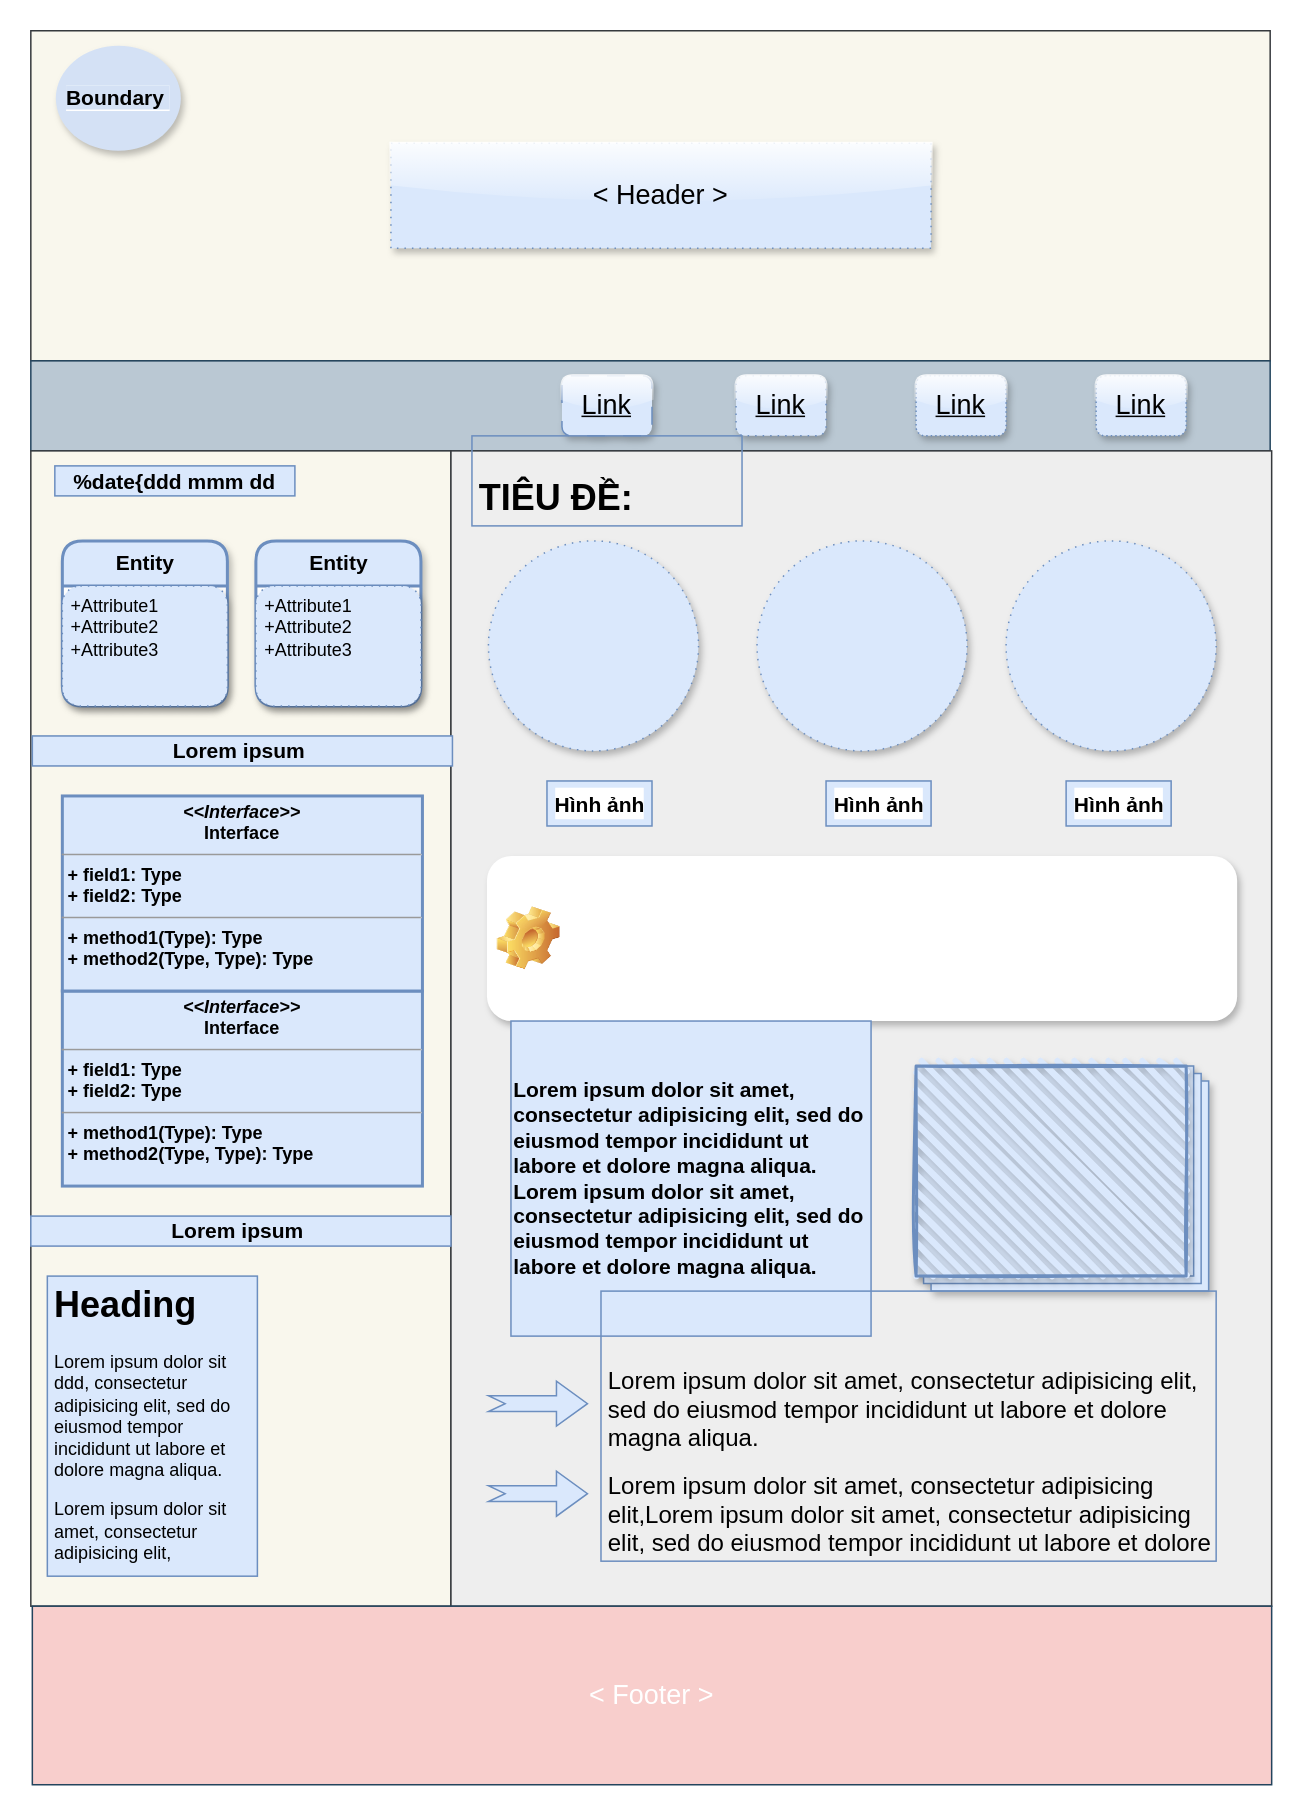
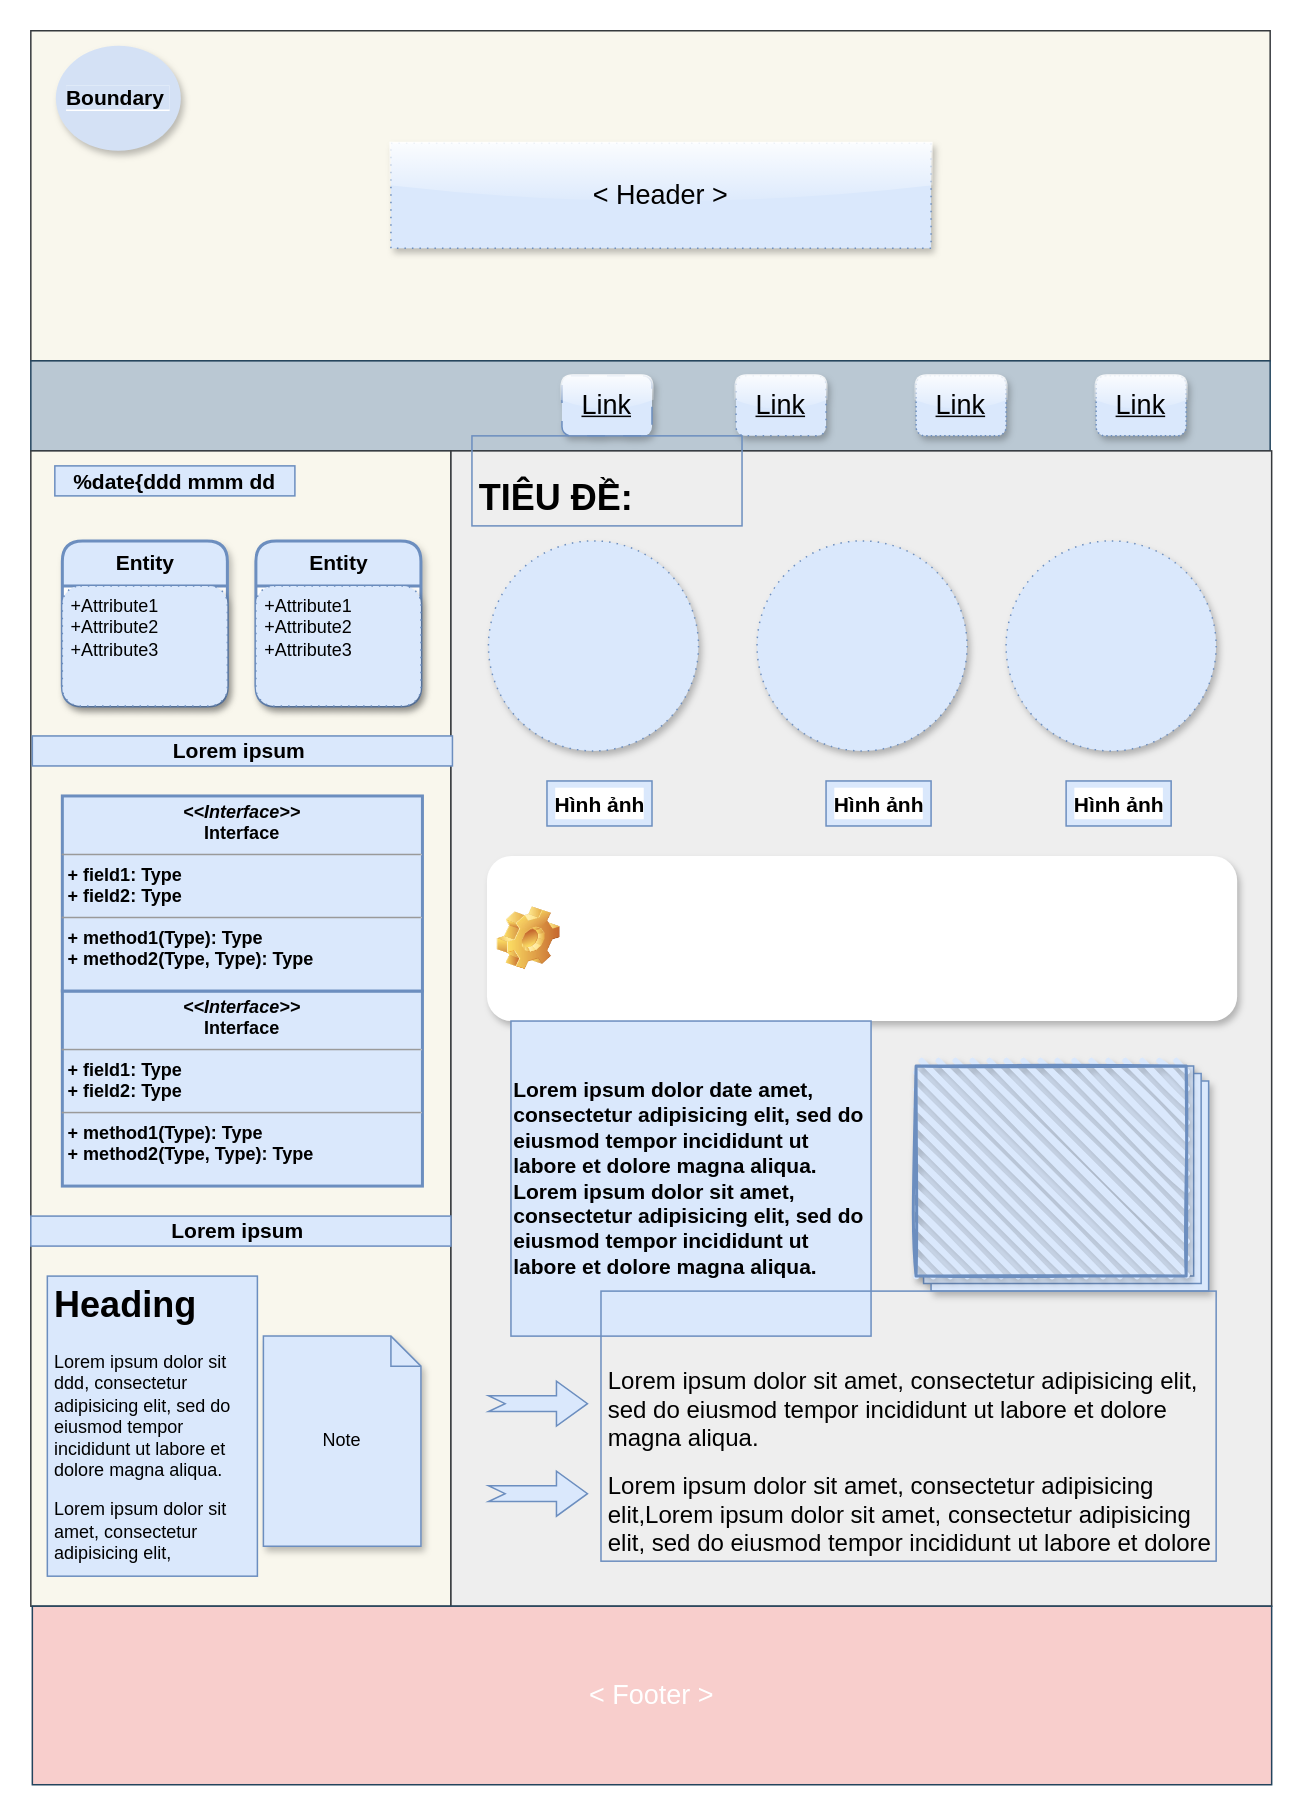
(692, 1178) -> (692, 1178)
none -> (342, 1441)
